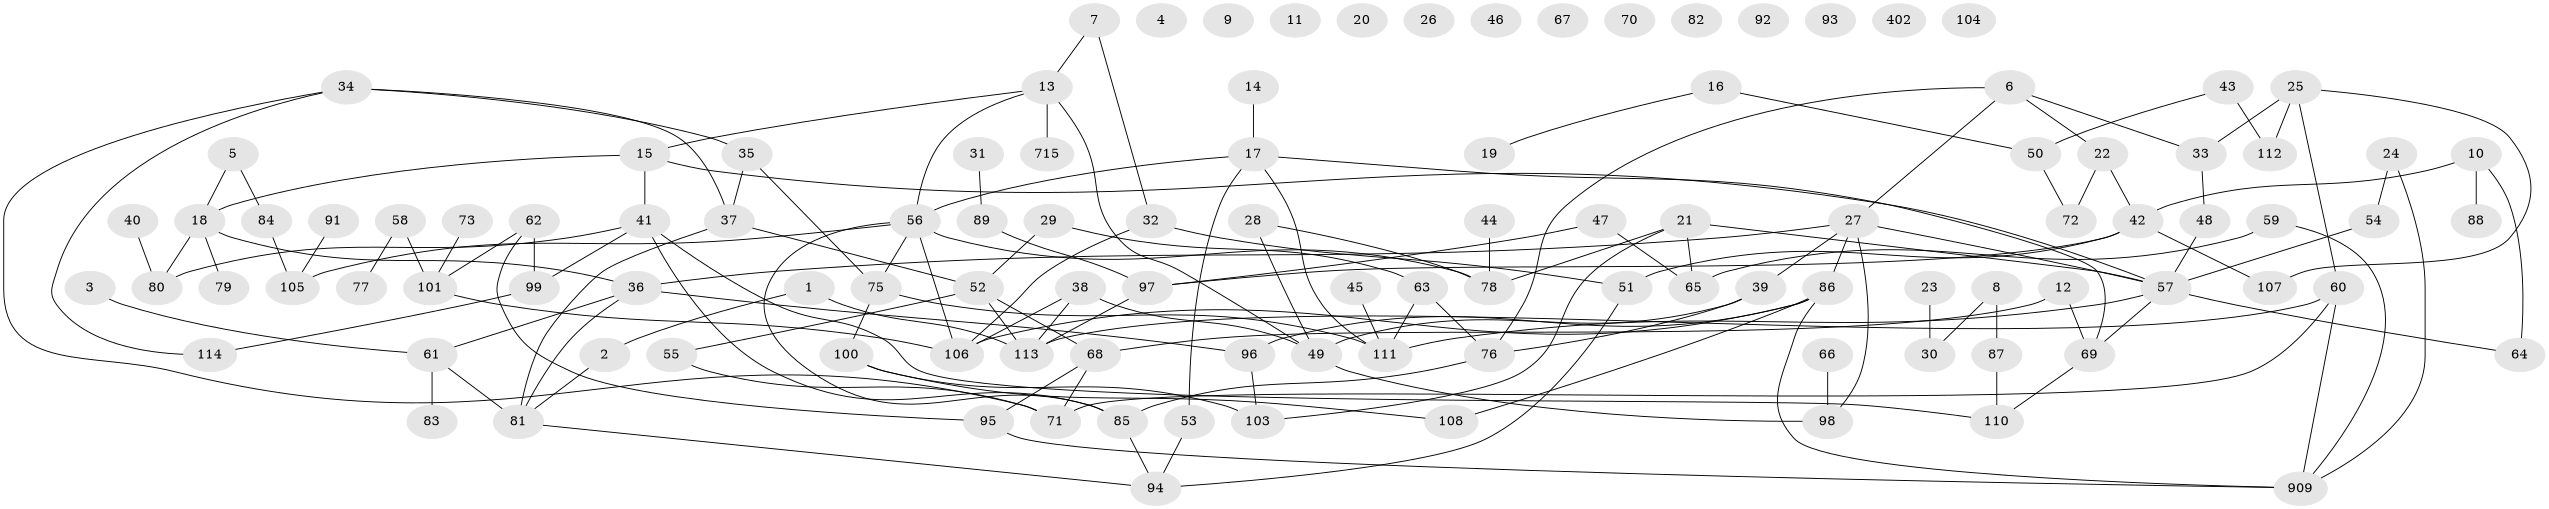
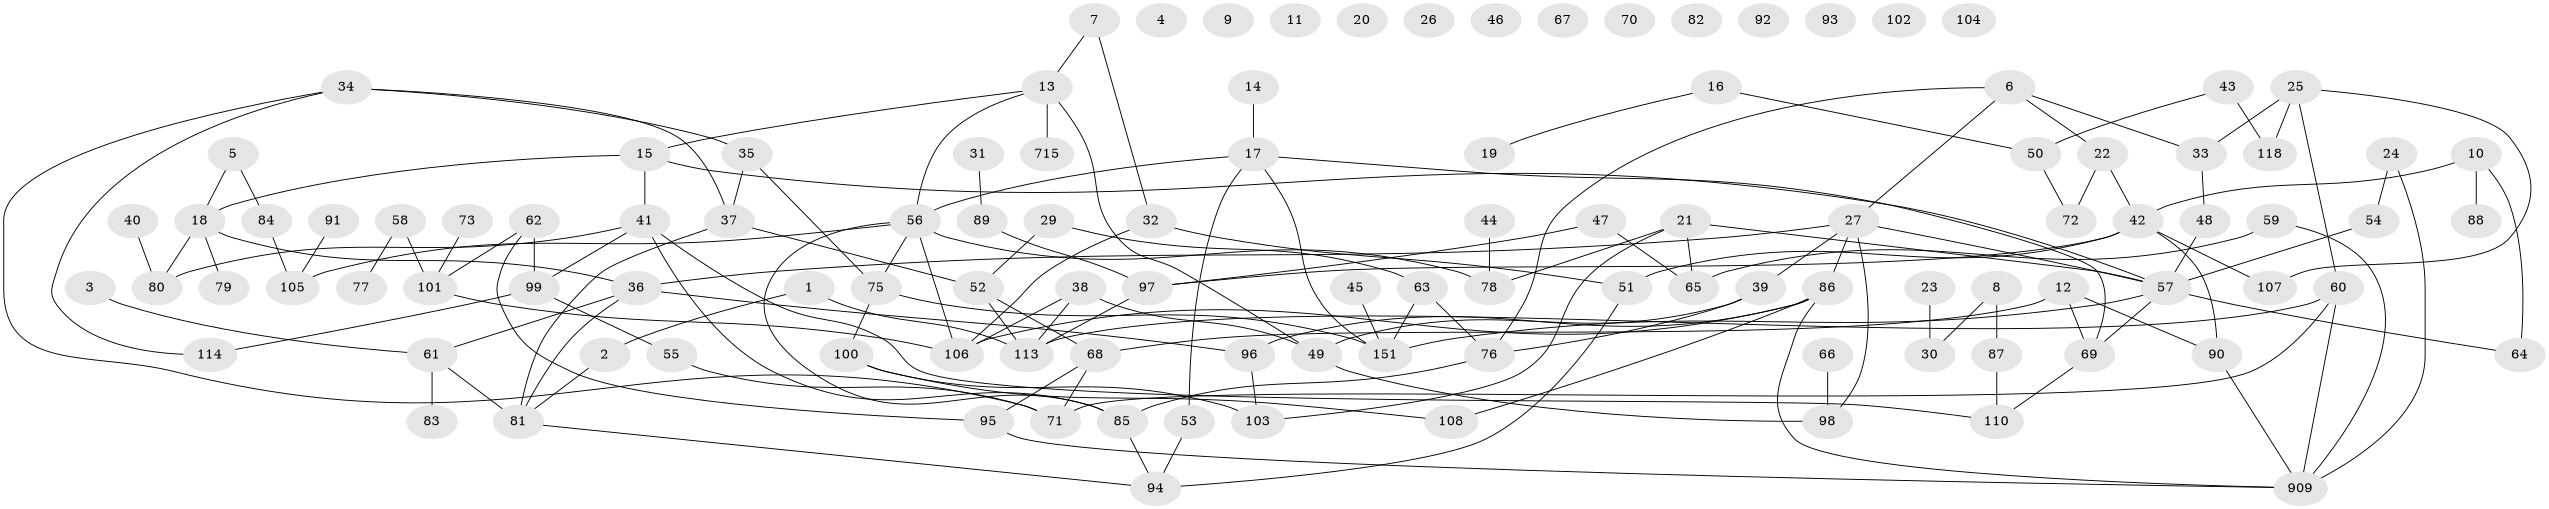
(1899, 20) -> (1899, 20)
(2270, 154) -> (2270, 154)
(1253, 221) -> none
(767, 335) -> (608, 324)
(1385, 355) -> (1385, 355)
none -> (2217, 355)
